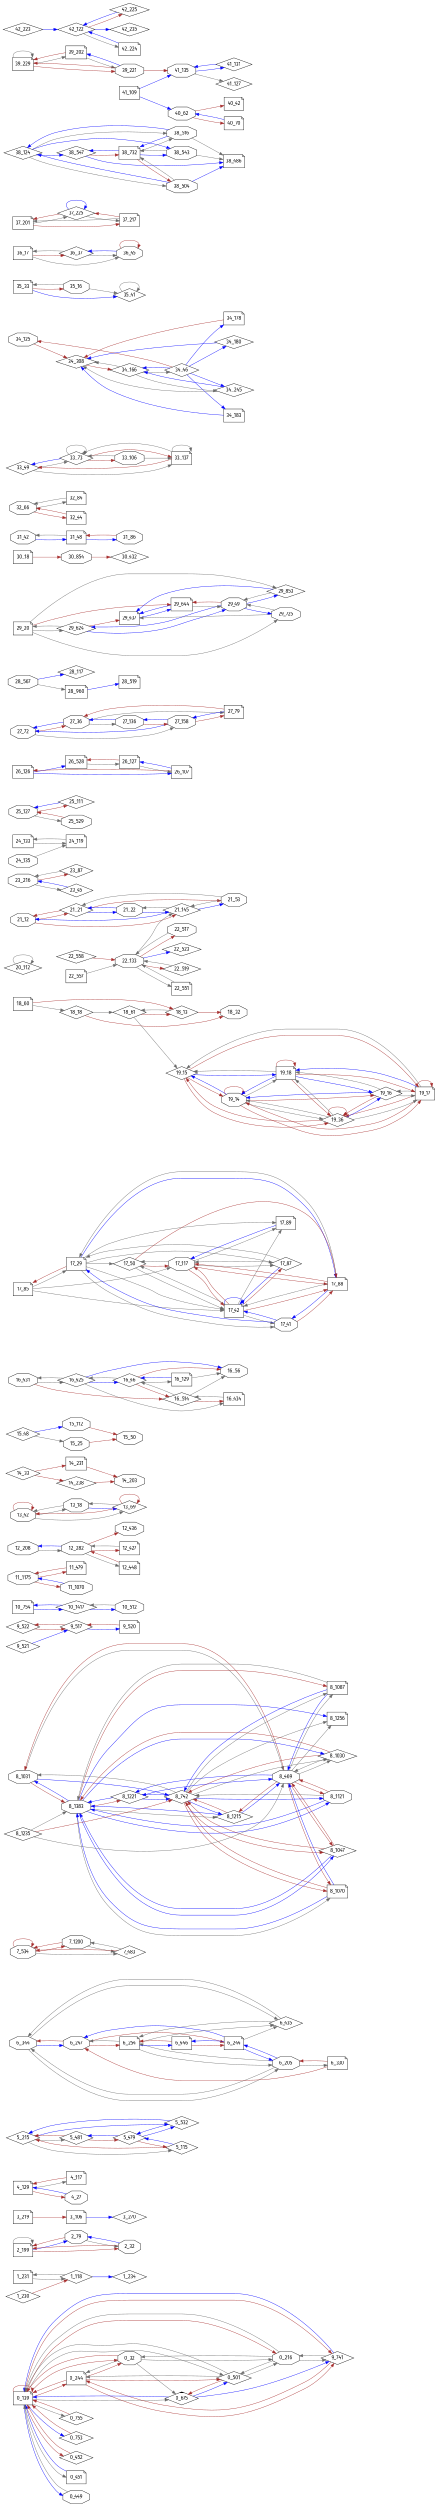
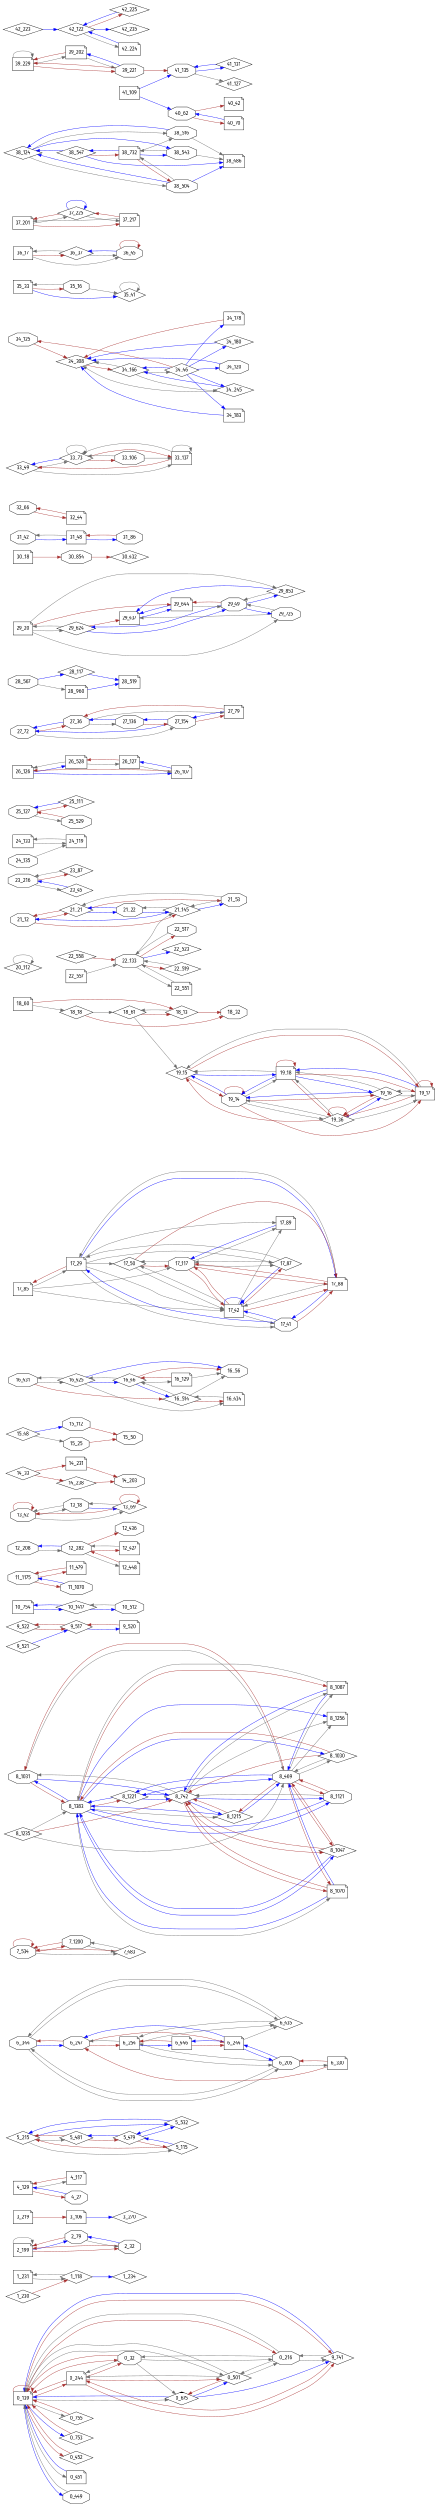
(155, 141) -> none
(49, 155) -> (51, 150)
none -> (234, 367)
(76, 498) -> none
none -> (102, 677)
(182, 722) -> (182, 722)
none -> (51, 764)
(246, 1123) -> none
(334, 1129) -> none
(158, 1377) -> (158, 1377)
(151, 1390) -> (151, 1390)
(260, 1772) -> none
